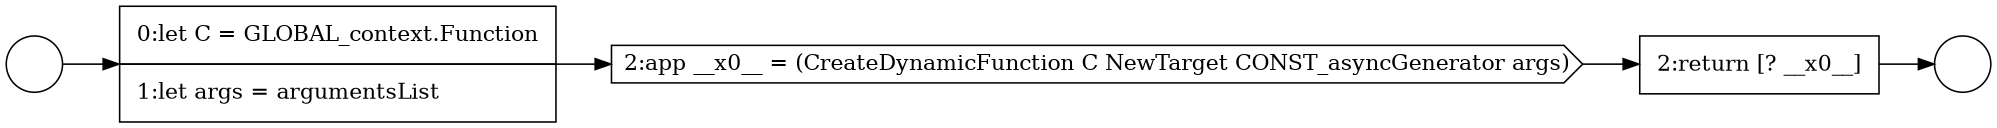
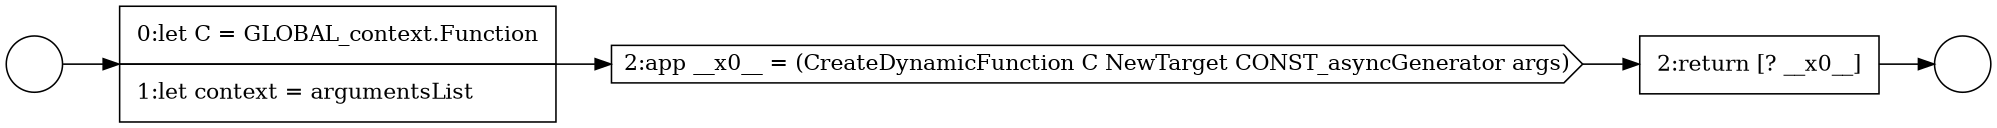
(289, 92) -> (306, 92)
